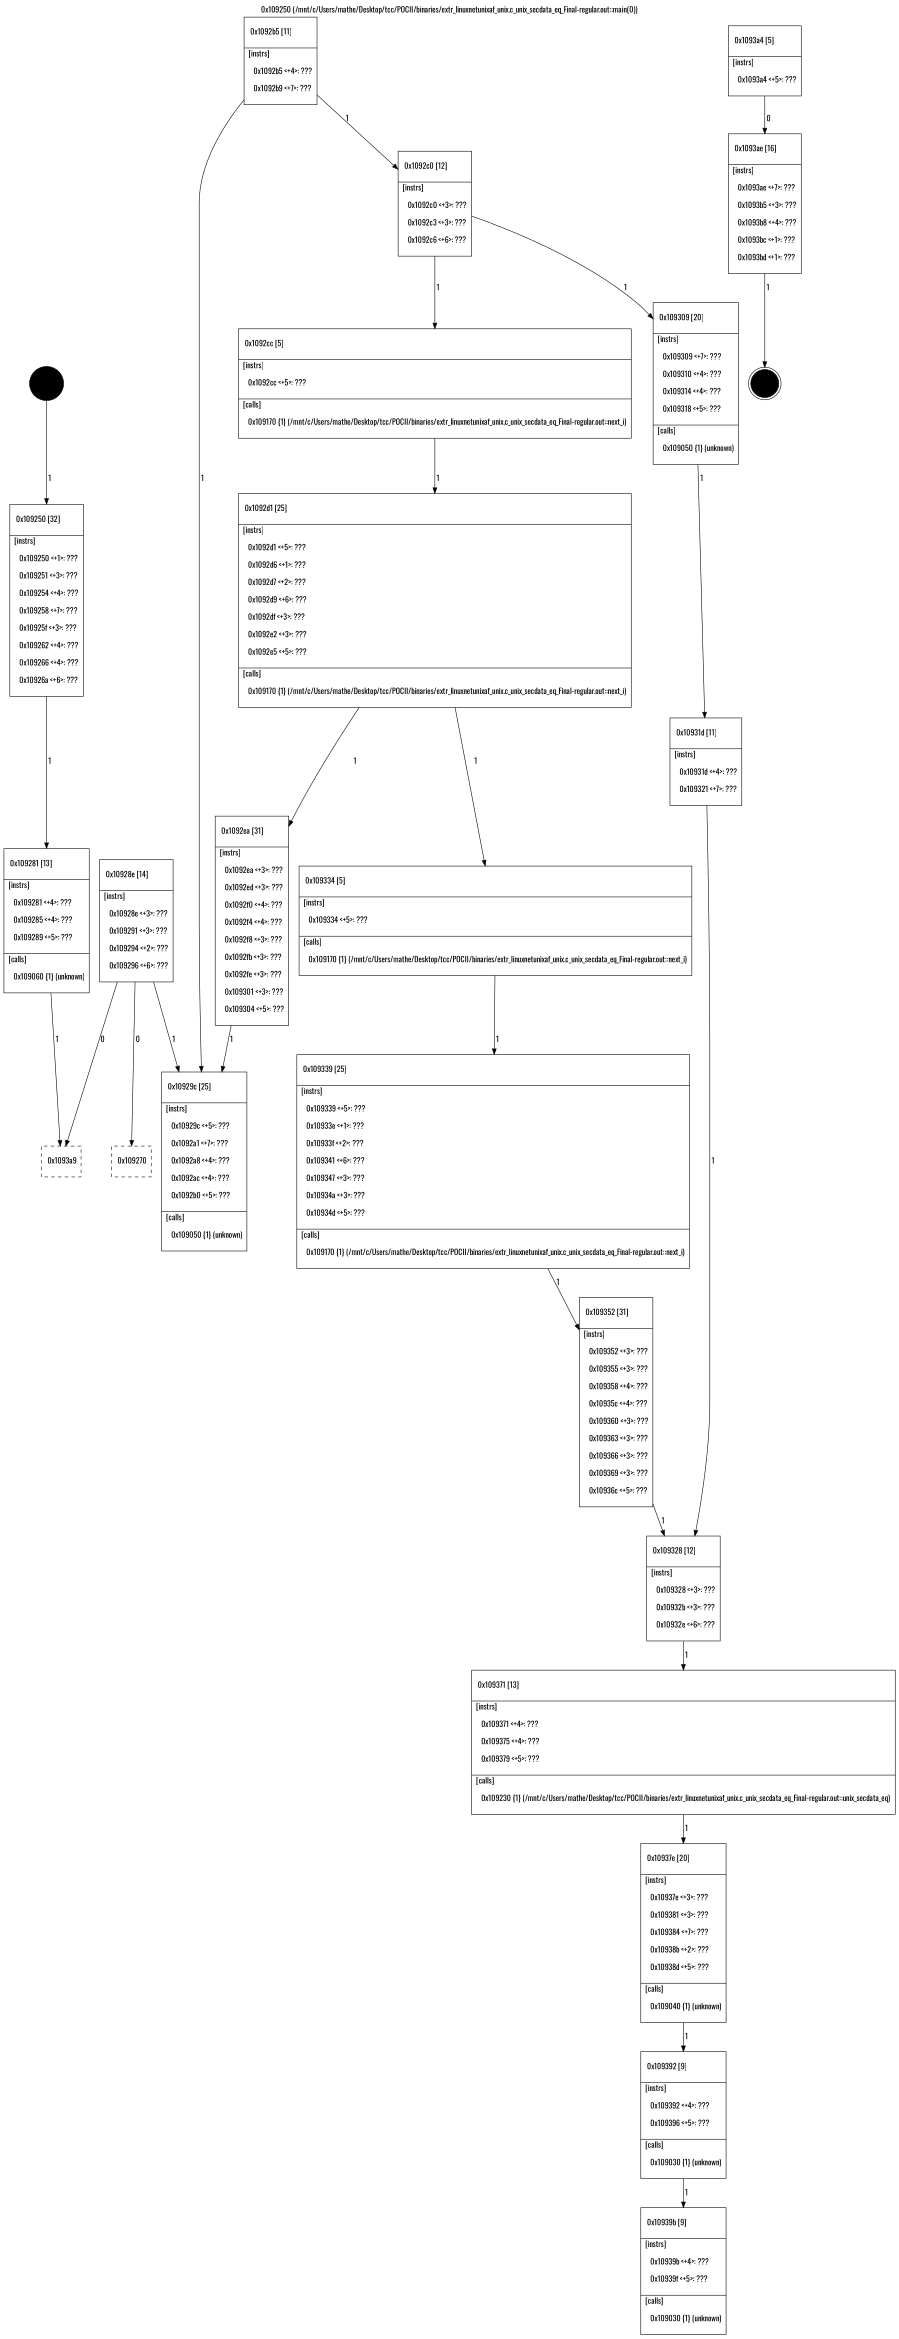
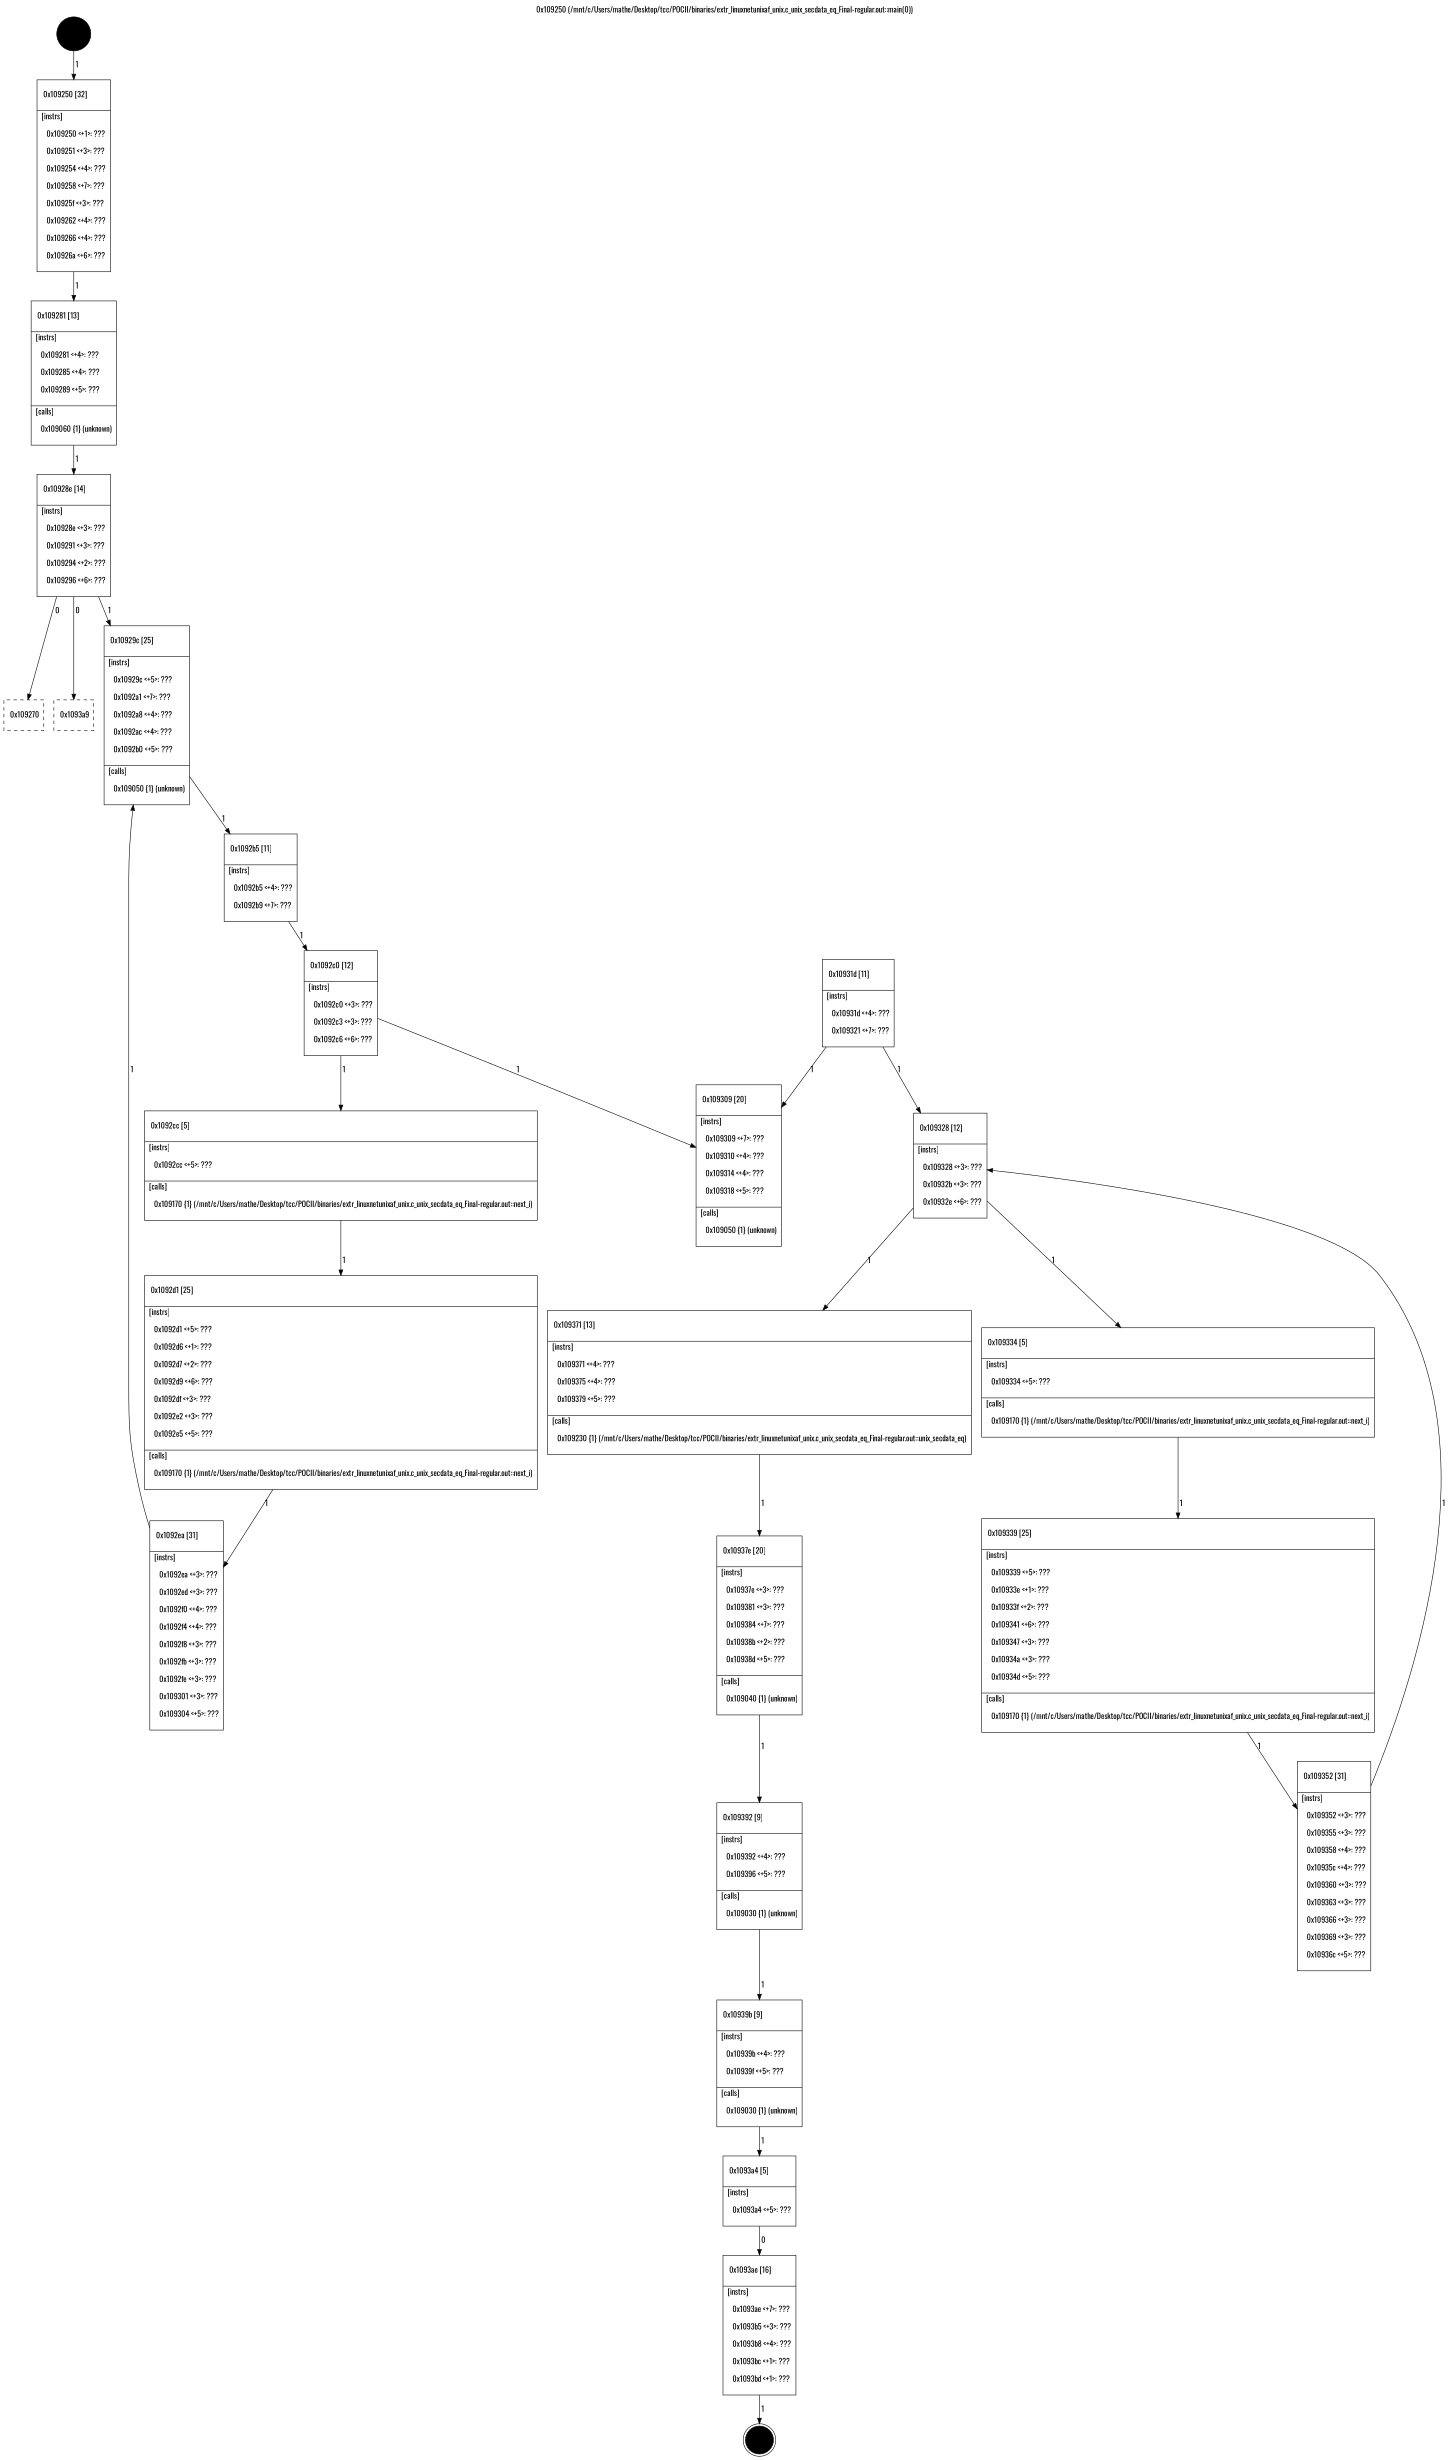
(199, 577) -> (208, 803)
(701, 588) -> (806, 1075)
(470, 784) -> (1052, 1262)
(55, 1067) -> (74, 457)
none -> (759, 2138)
